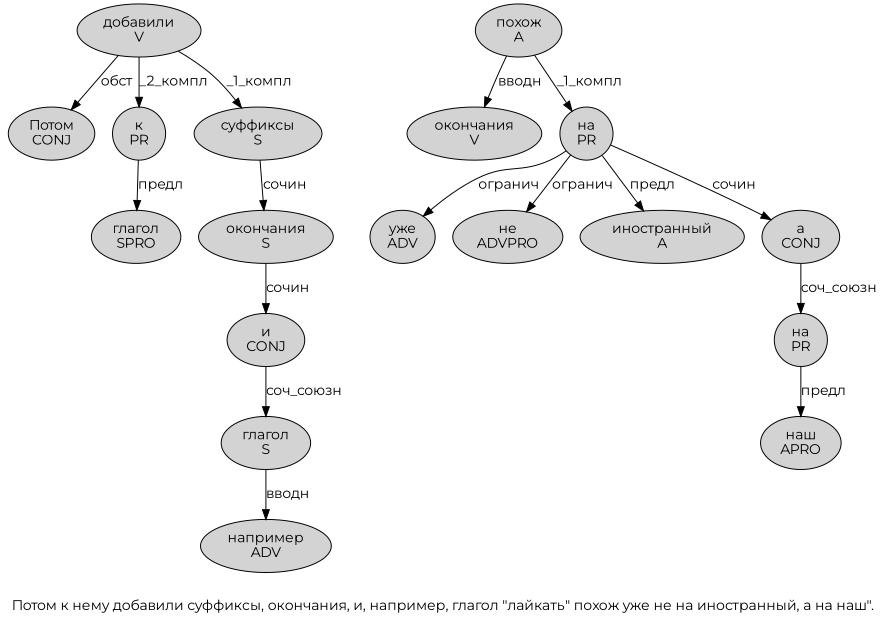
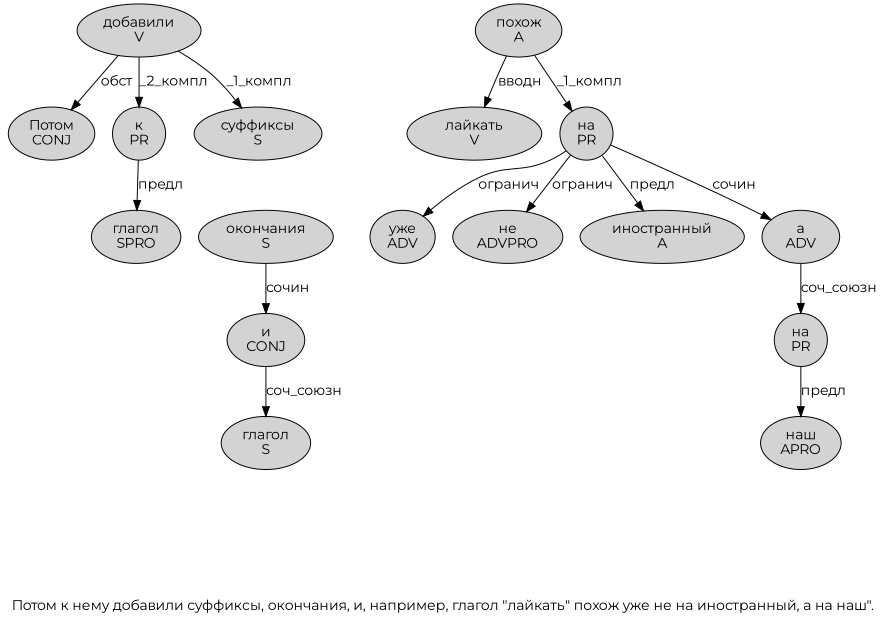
(474, 134) -> (474, 134)
(262, 180) -> none
(801, 237) -> (801, 237)
(266, 546) -> none
